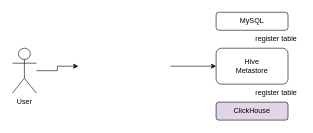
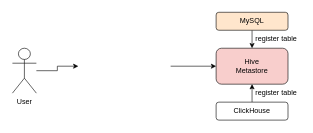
(252, 21) -> (252, 21)
none -> (252, 42)
(252, 66) -> (252, 66)
none -> (252, 89)
(252, 111) -> (252, 111)
